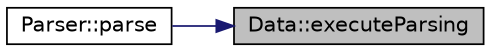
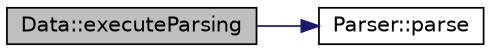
(194, 26) -> (279, 26)
